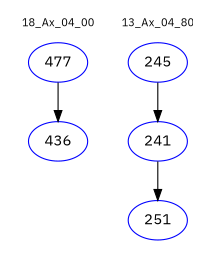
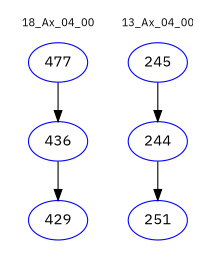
(158, 24) -> (158, 24)
(158, 141) -> (158, 141)
none -> (58, 220)
